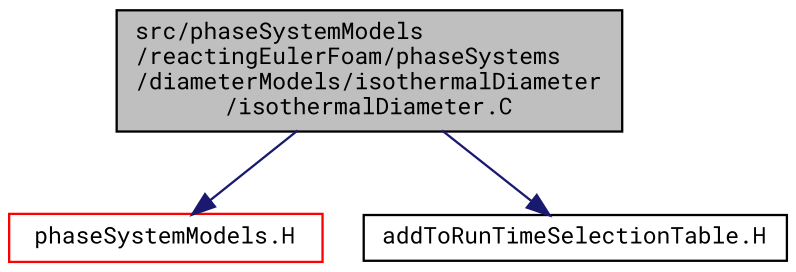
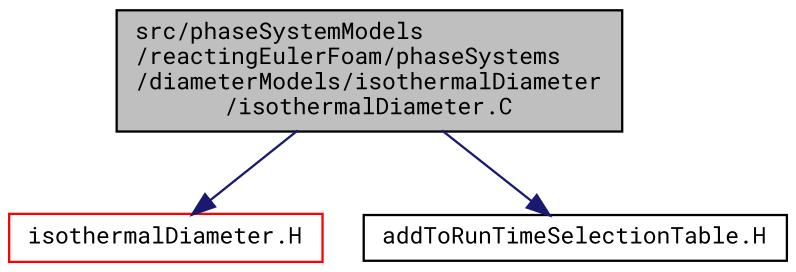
(166, 238) -> (166, 238)
